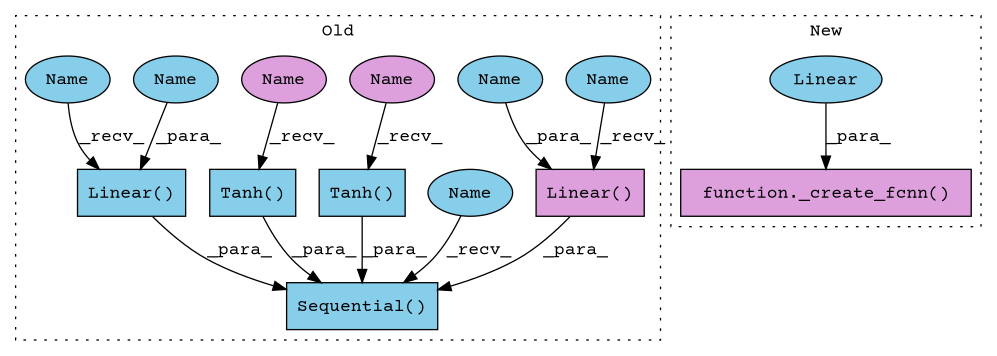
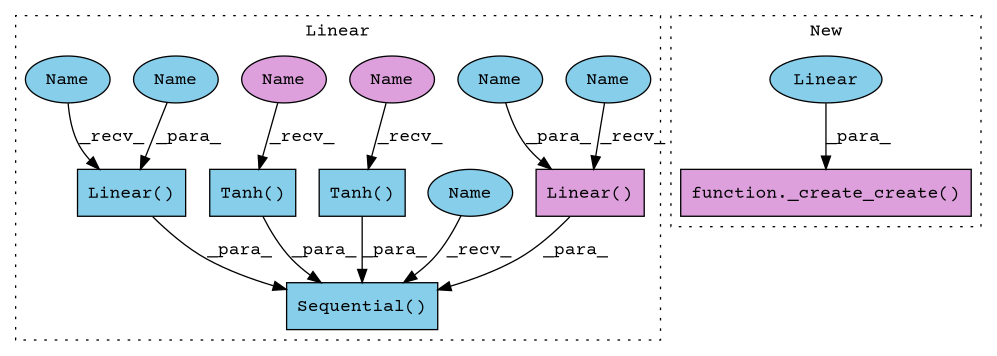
(338, 31) -> (338, 31)
(826, 193) -> (826, 193)
